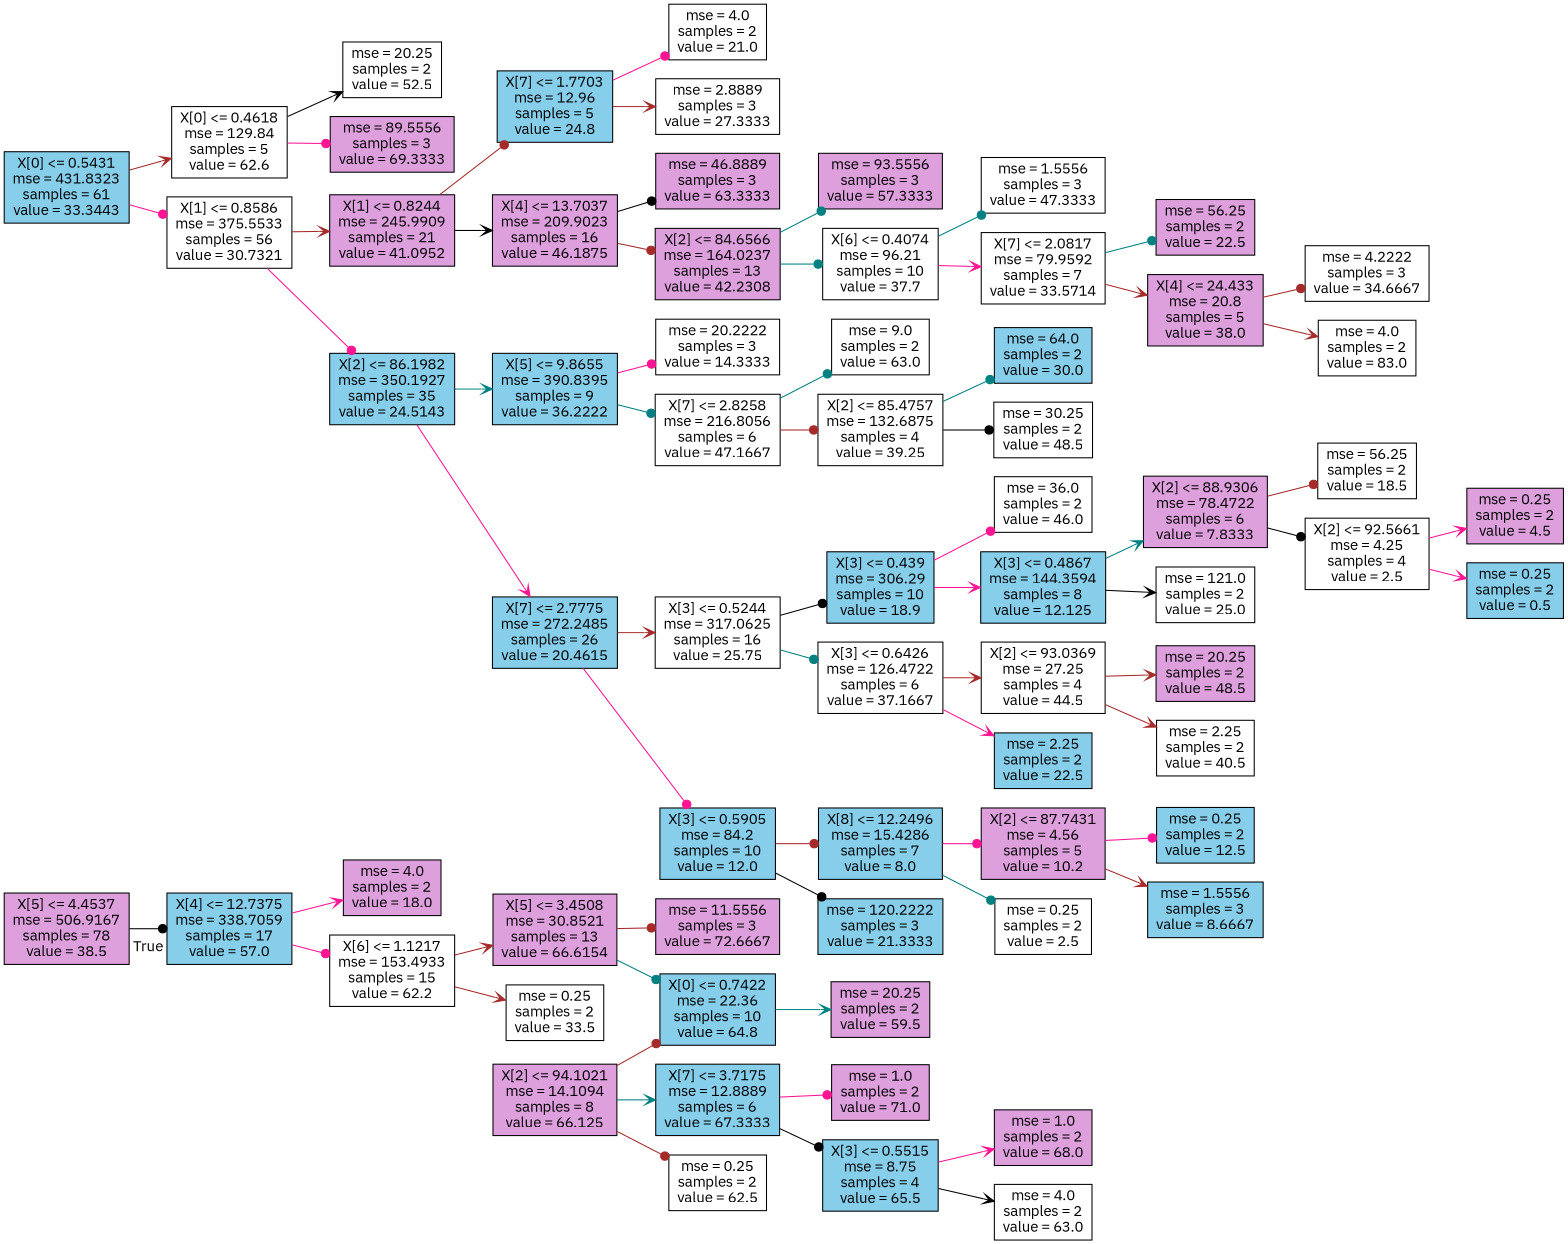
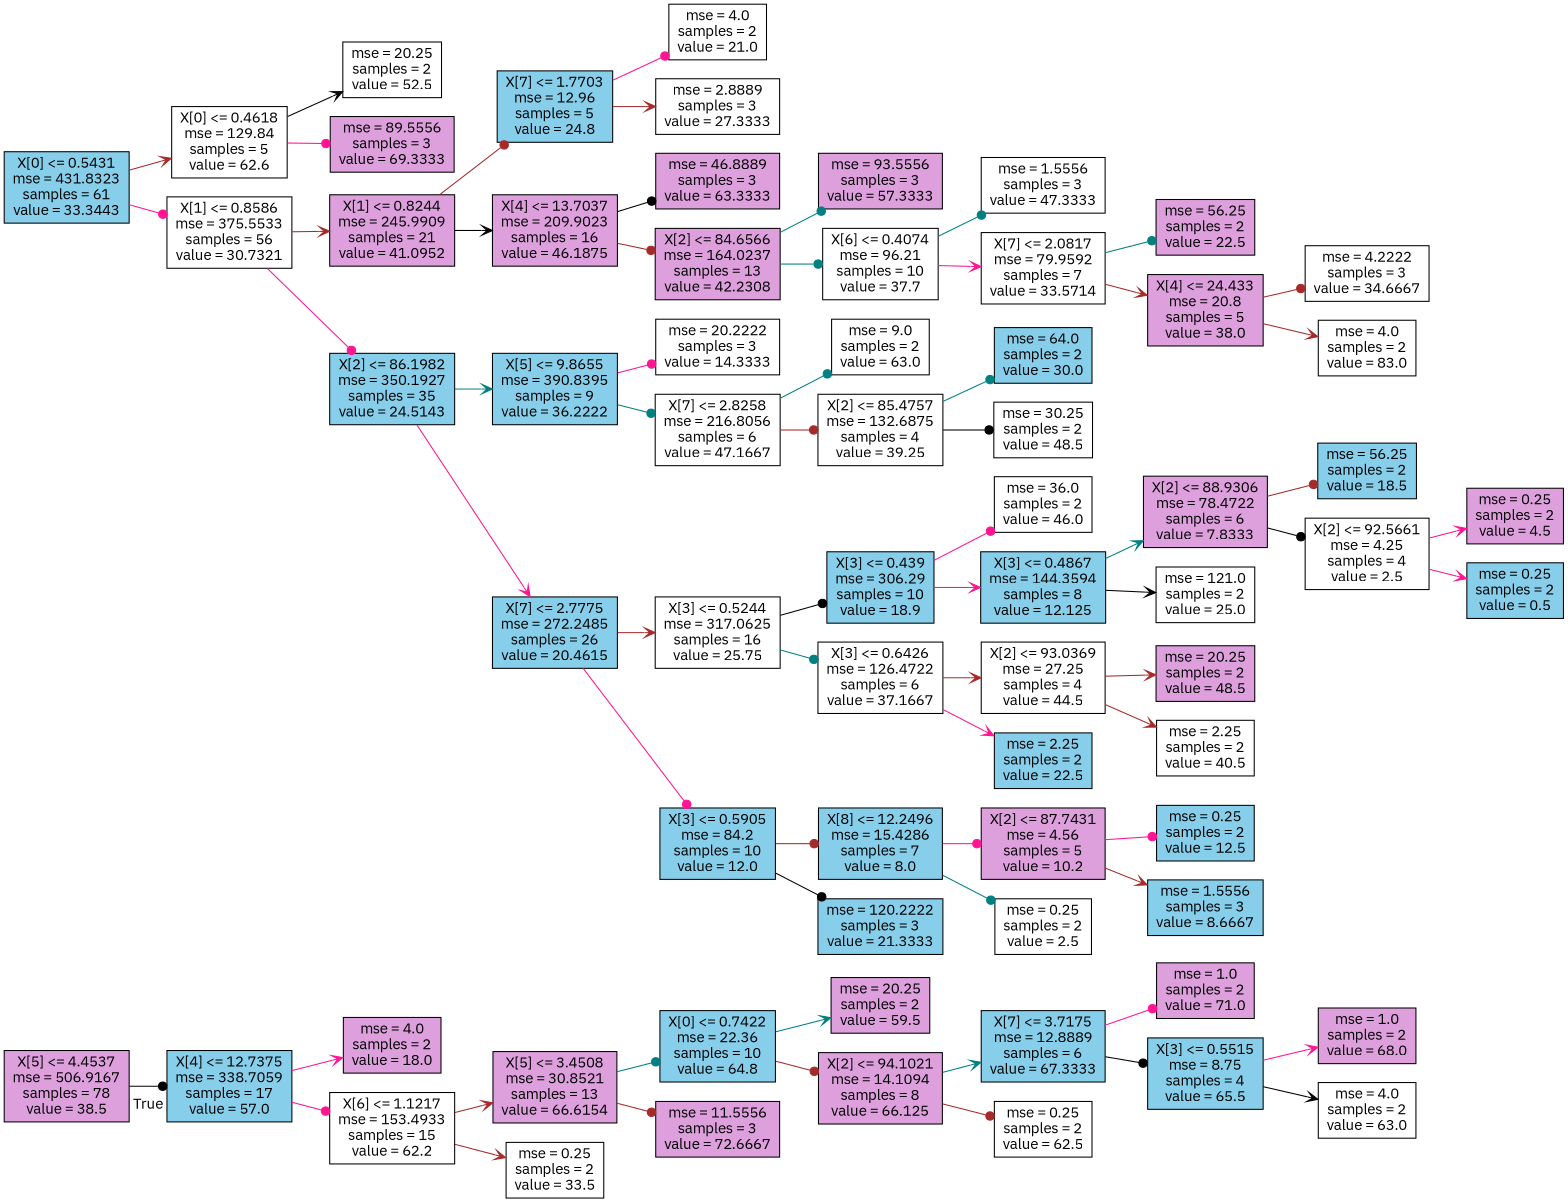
(1367, 471) -> (1367, 471)
(635, 1056) -> (793, 1066)
